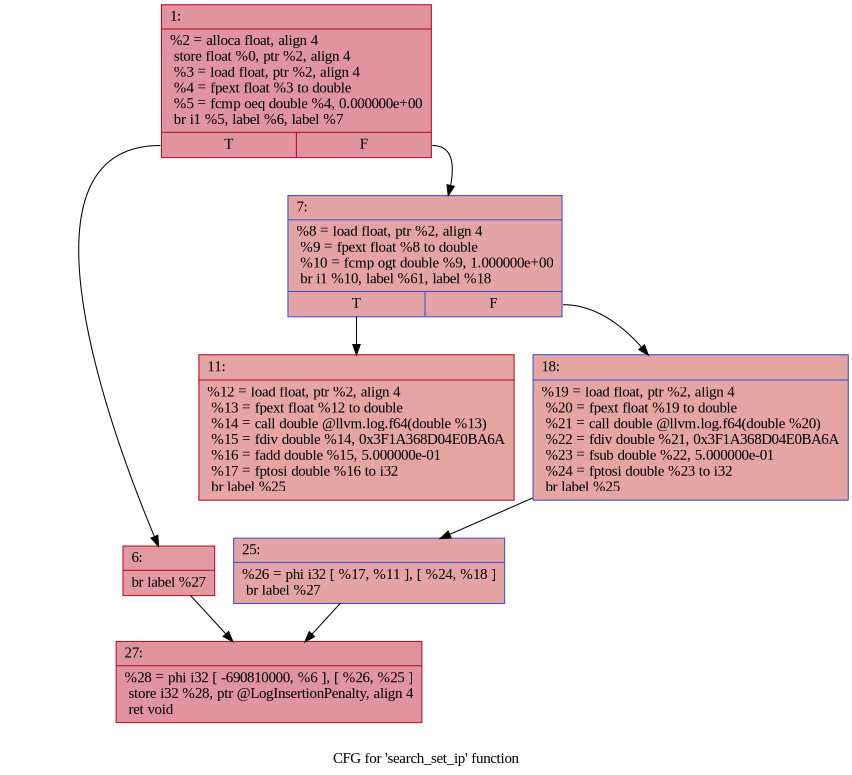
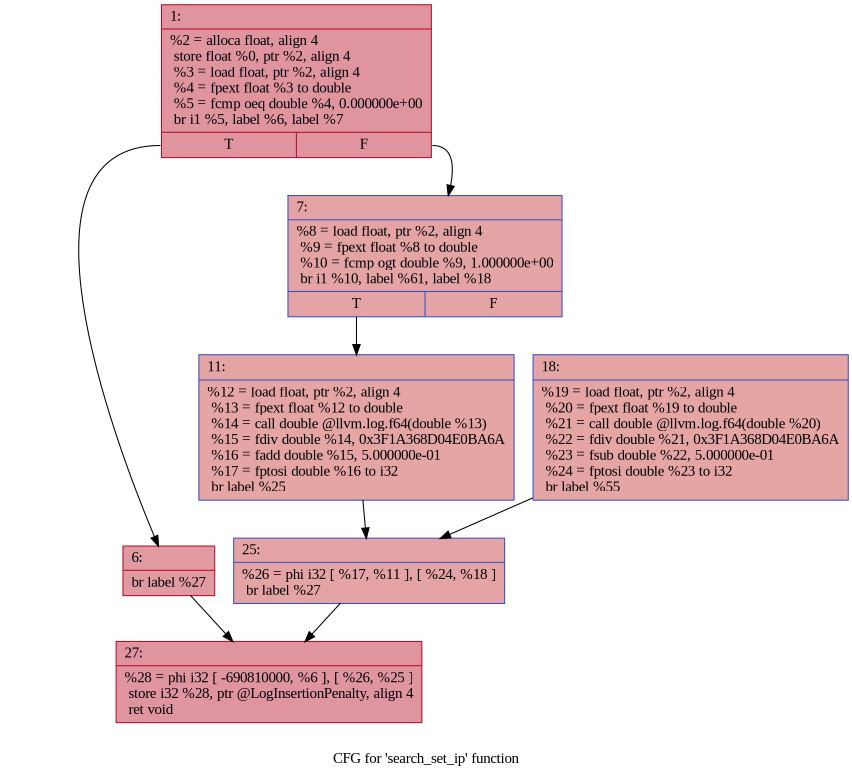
(607, 317) -> none
(356, 427) -> (356, 427)
(581, 487) -> (581, 487)
none -> (364, 514)
